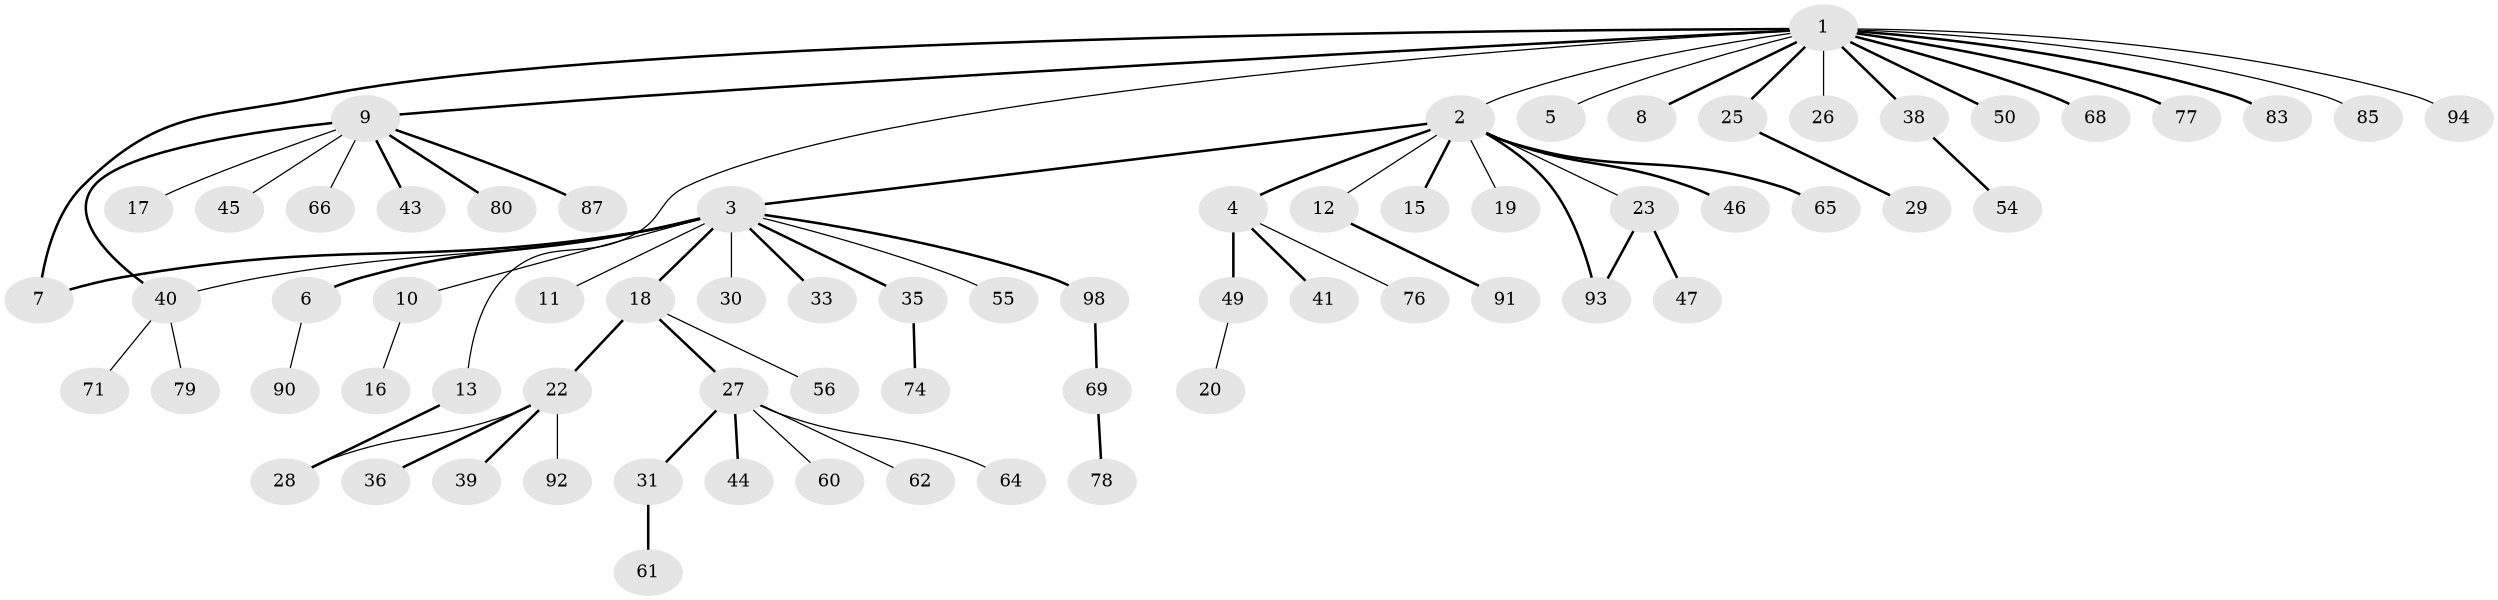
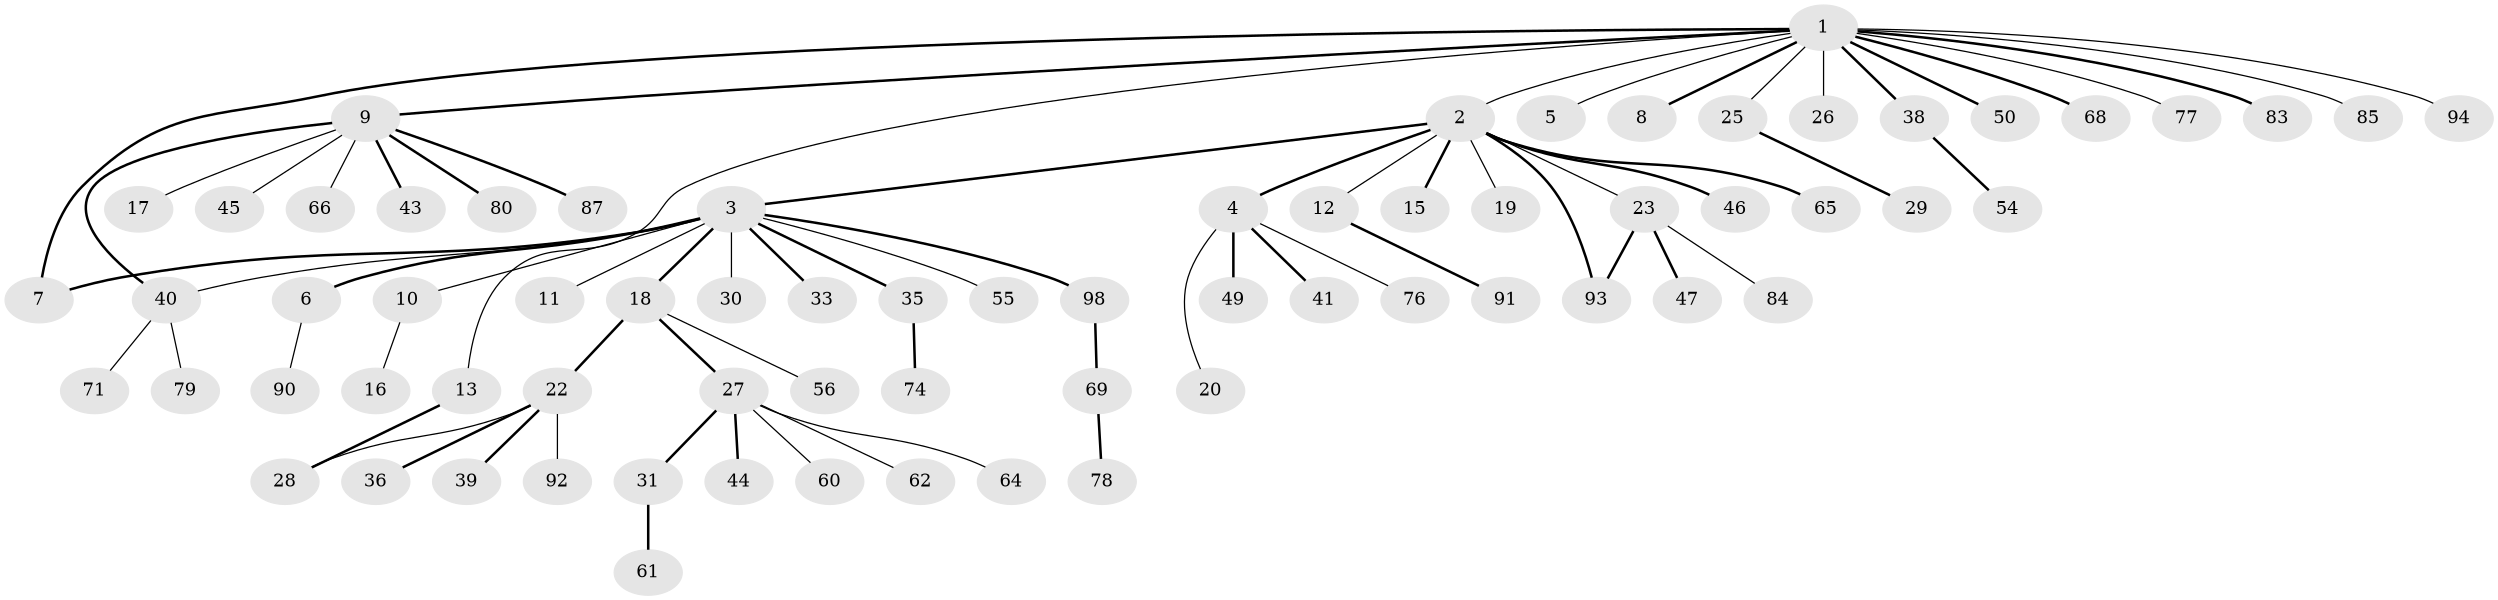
(2011, 61) -> (2011, 61)
(1778, 73) -> (1778, 73)
none -> (1778, 300)
(1222, 346) -> (1185, 296)
